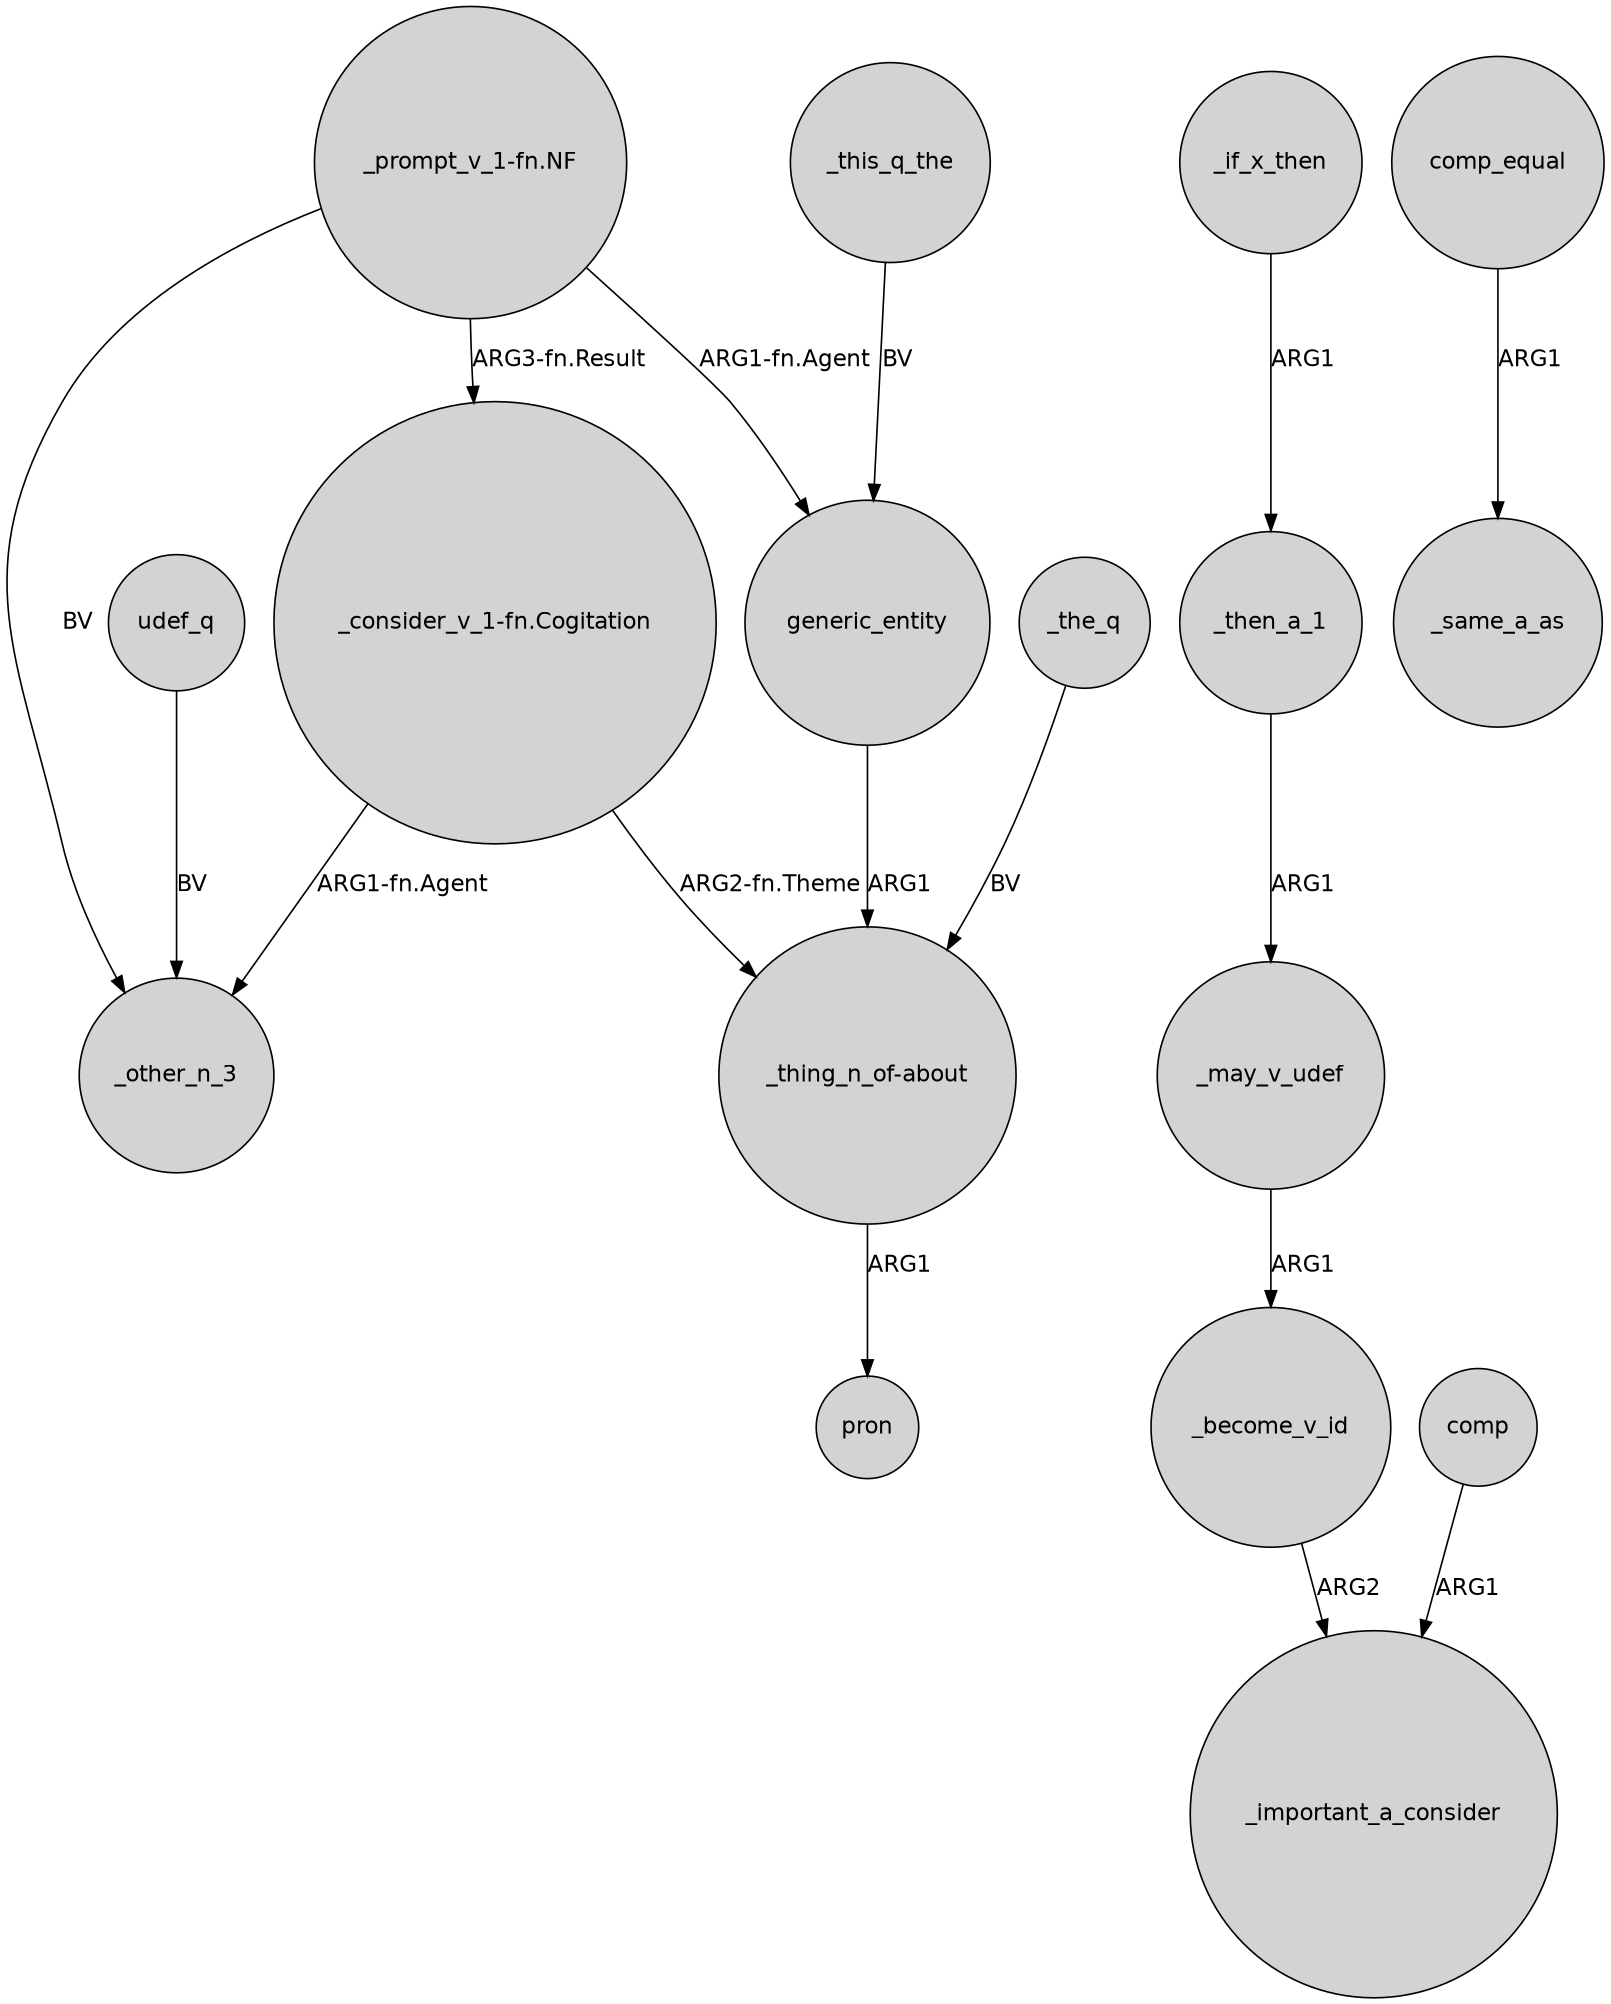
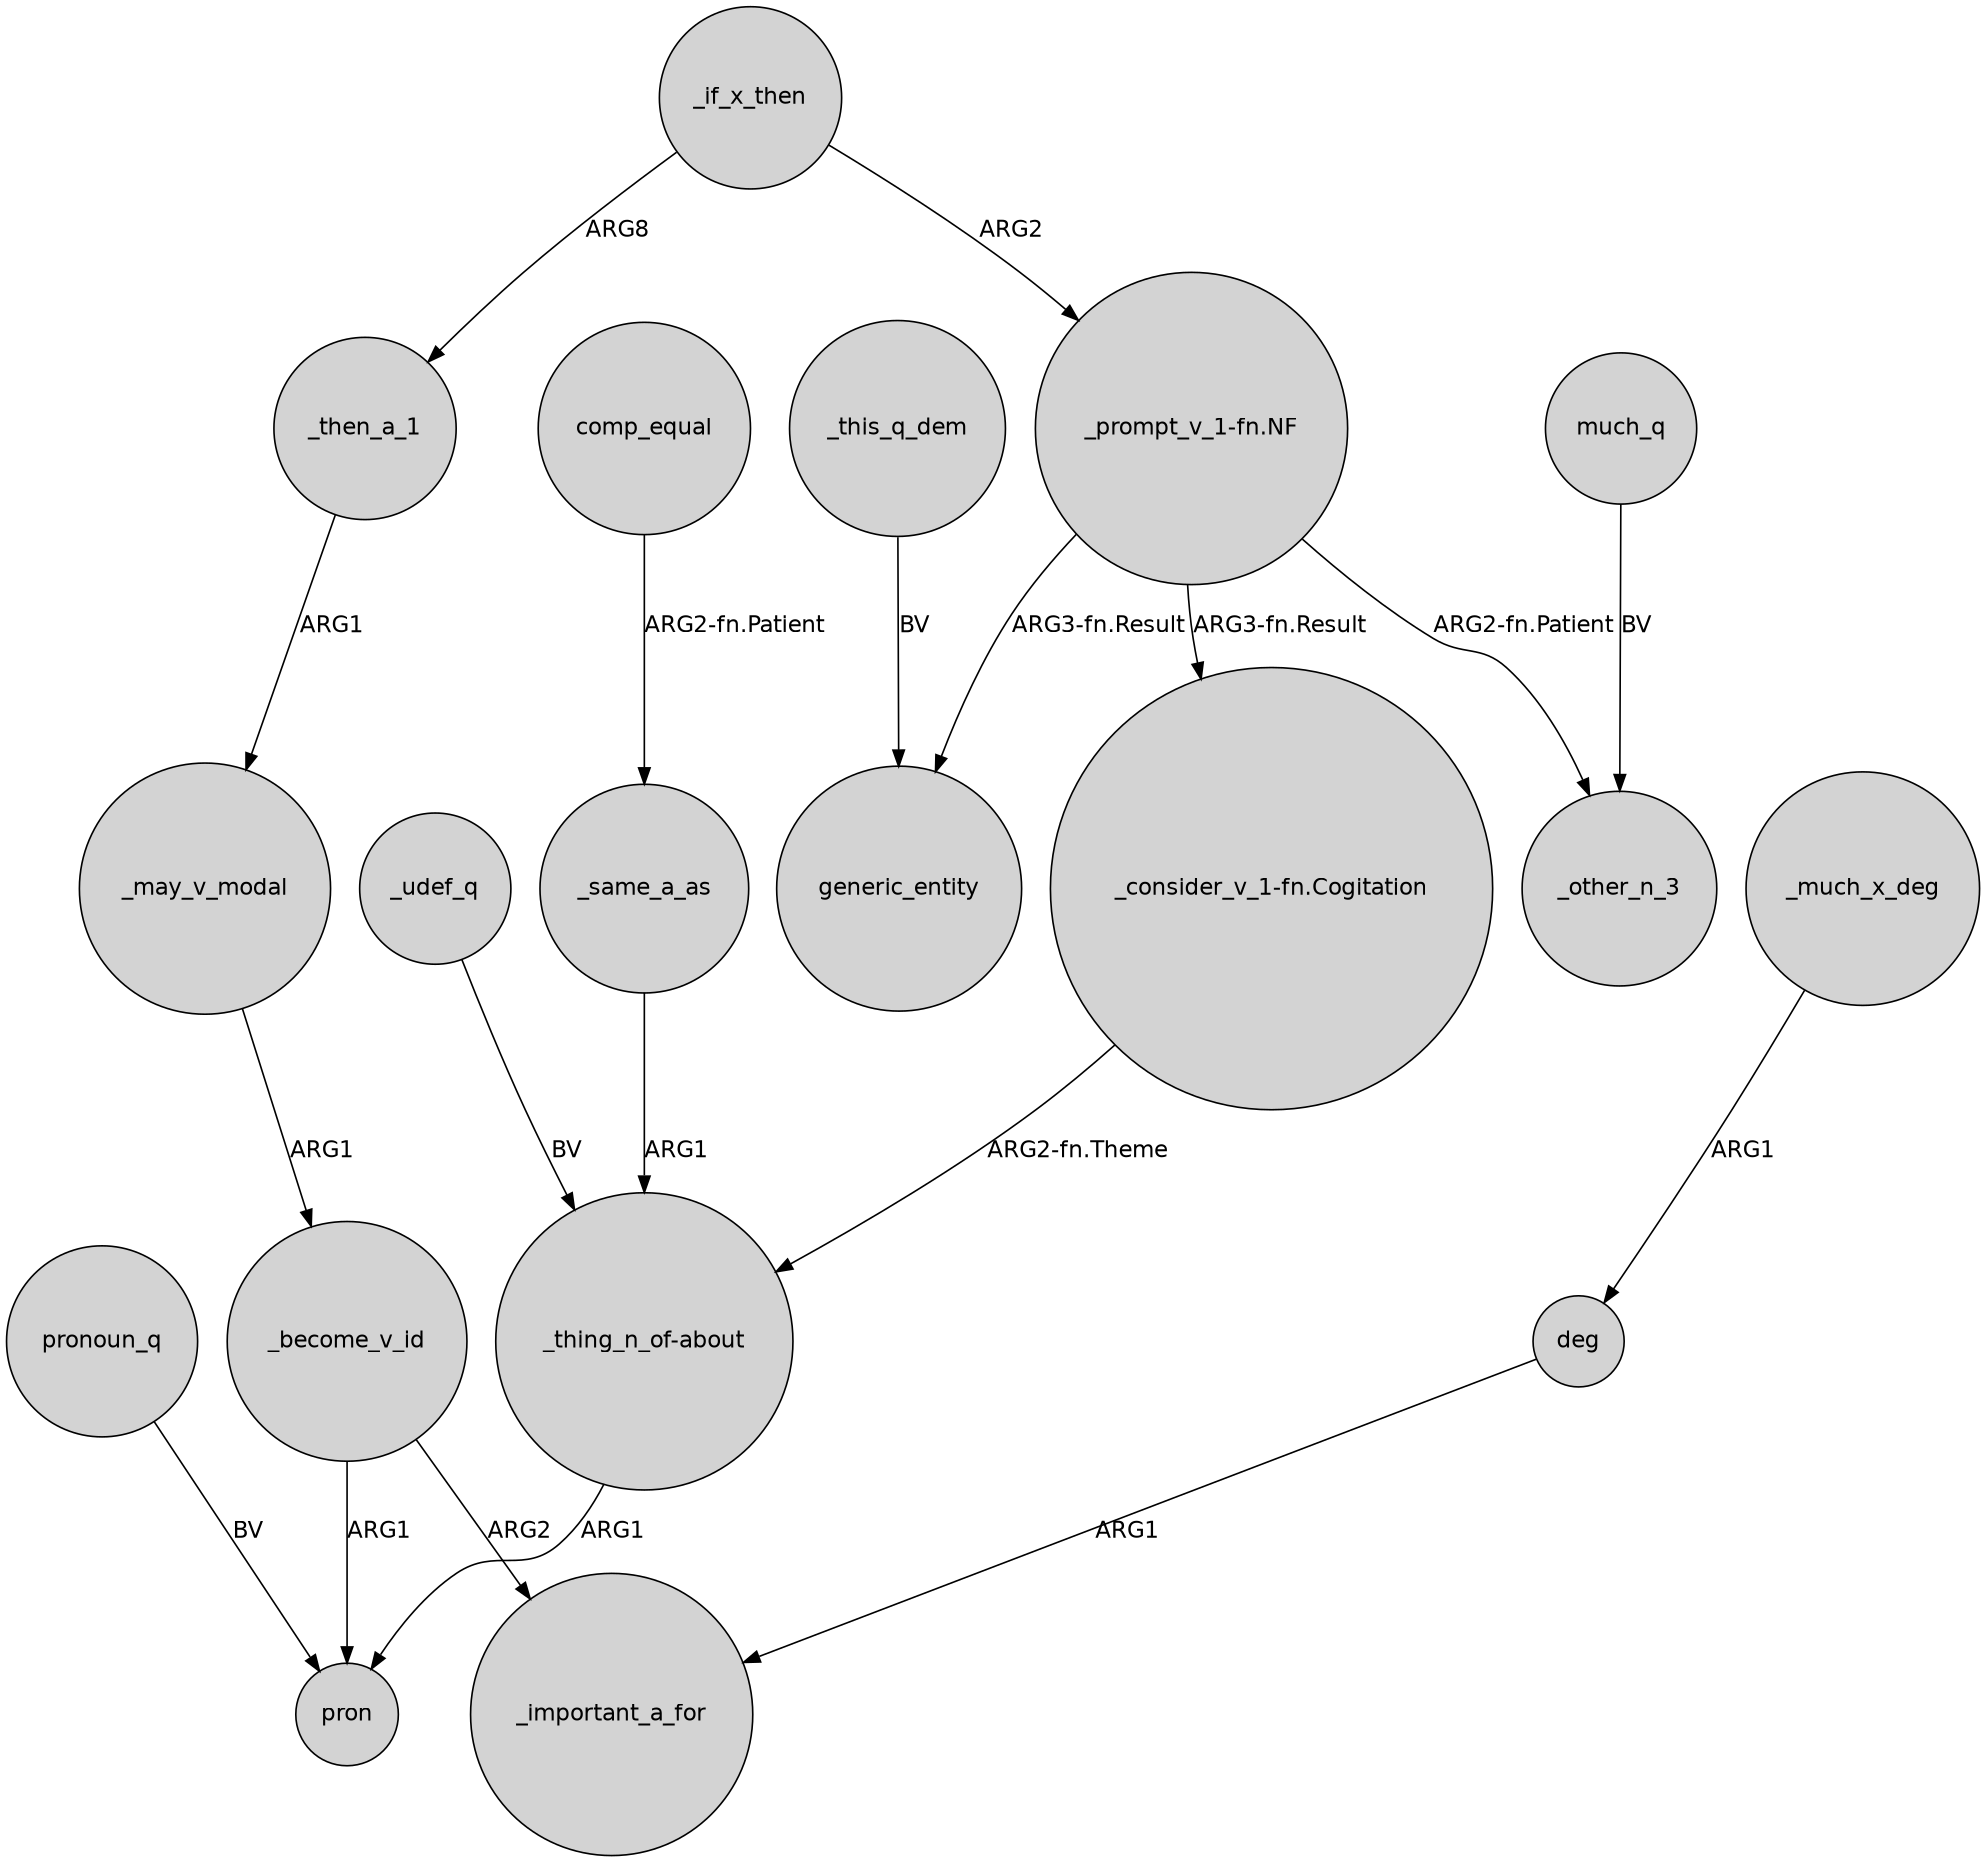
(890, 163) -> (898, 428)
none -> (951, 223)
(785, 360) -> (1098, 626)
(1304, 360) -> (618, 231)
(1531, 360) -> (735, 626)
(78, 623) -> (1524, 626)
(177, 623) -> (1621, 428)
(1085, 623) -> (435, 889)
(867, 828) -> (644, 1084)
none -> (1863, 889)
(305, 893) -> none
(1271, 1075) -> (205, 889)
none -> (102, 1341)
(1478, 1427) -> (1579, 1341)
none -> (347, 1554)
(1374, 1814) -> (612, 1714)
